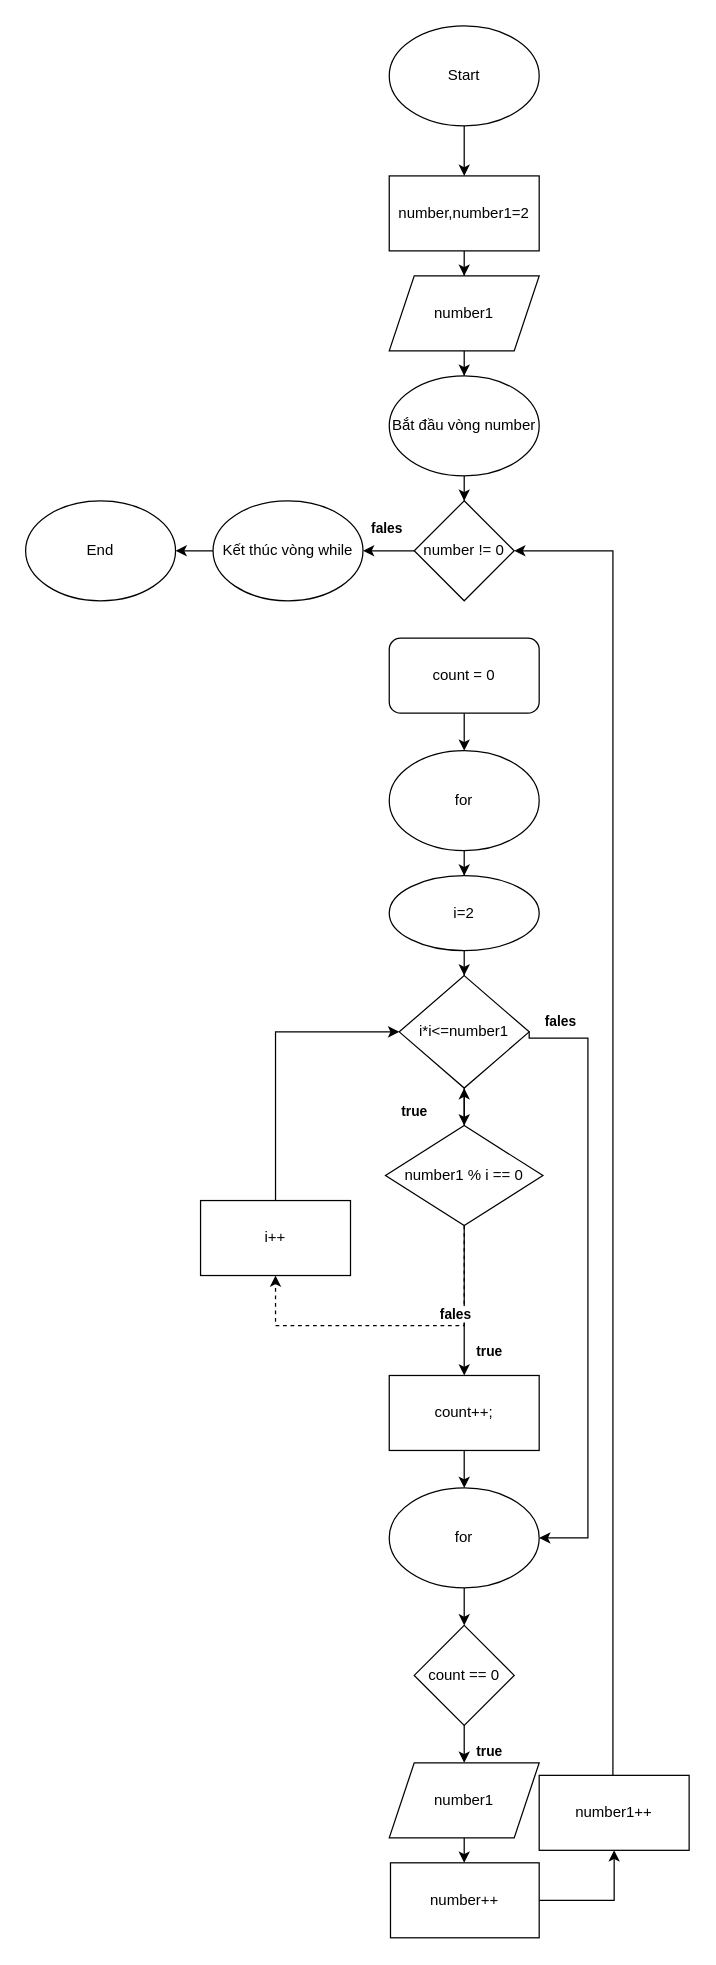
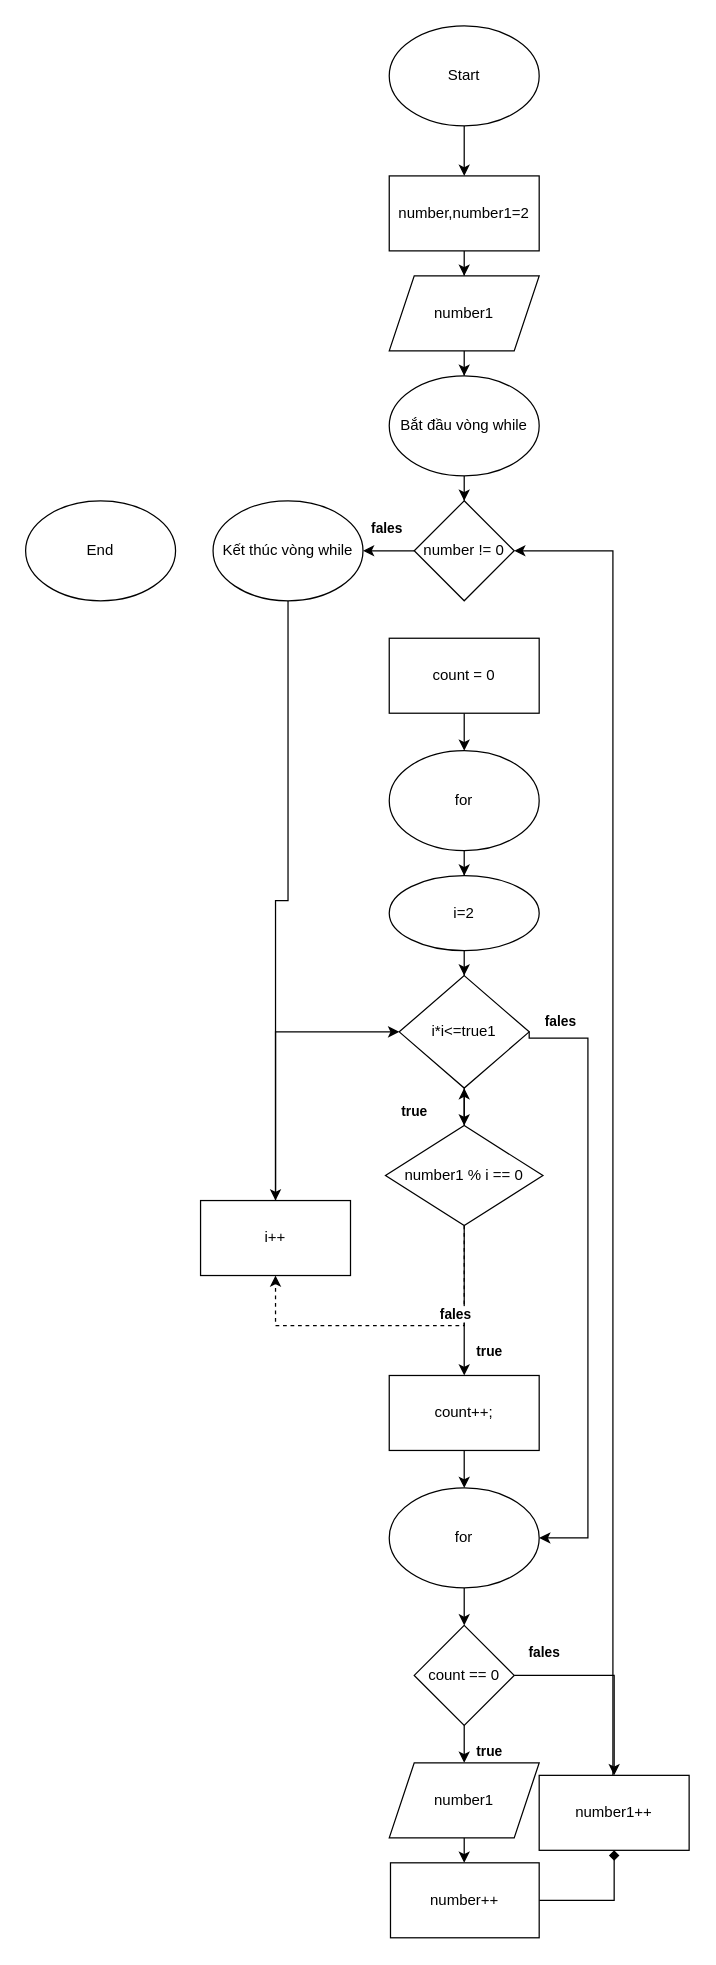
(464, 426) -> (464, 426)
(190, 551) -> (288, 821)
(464, 676) -> (464, 676)
(464, 1032) -> (464, 1032)
none -> (562, 1676)
(614, 1860) -> (614, 1861)
